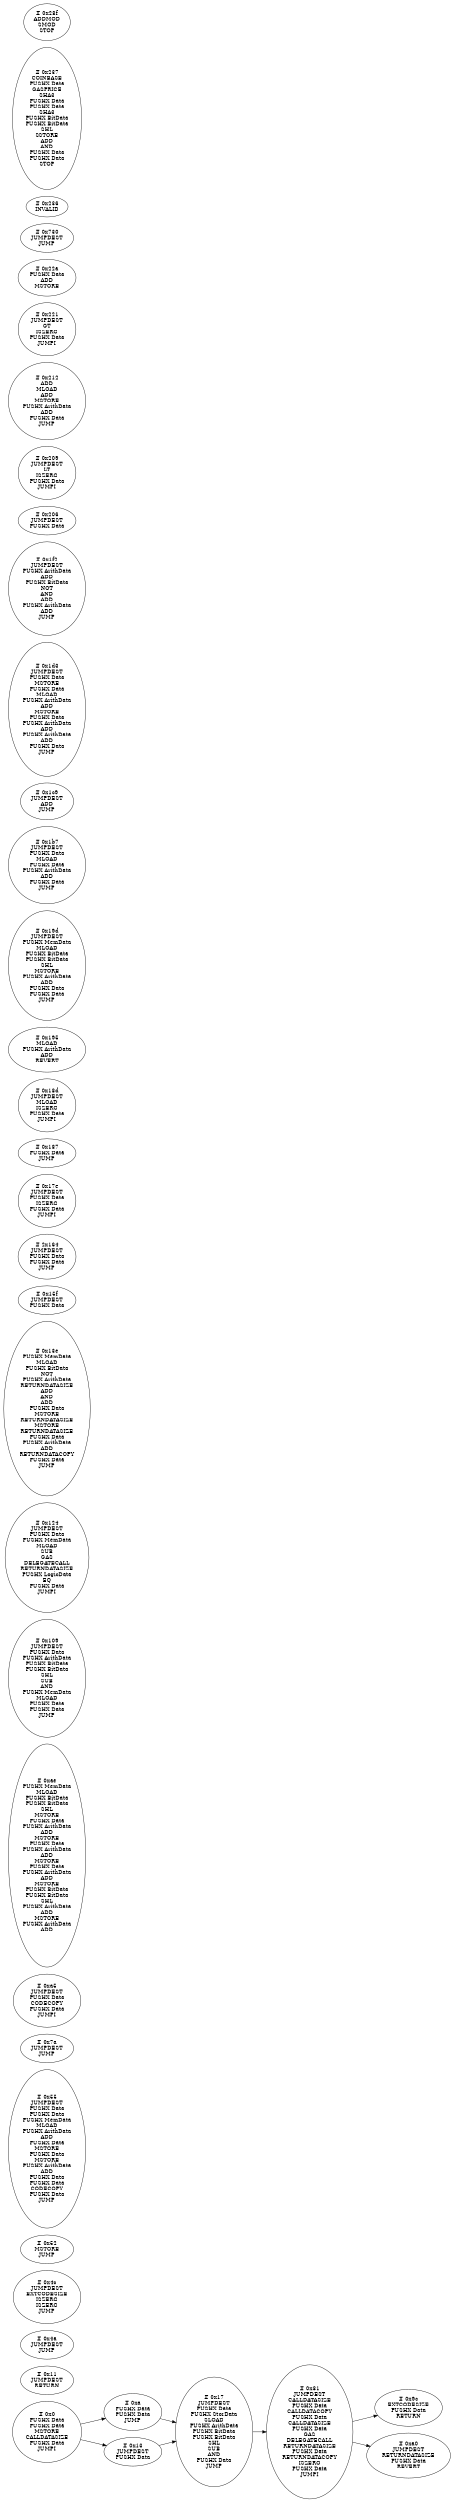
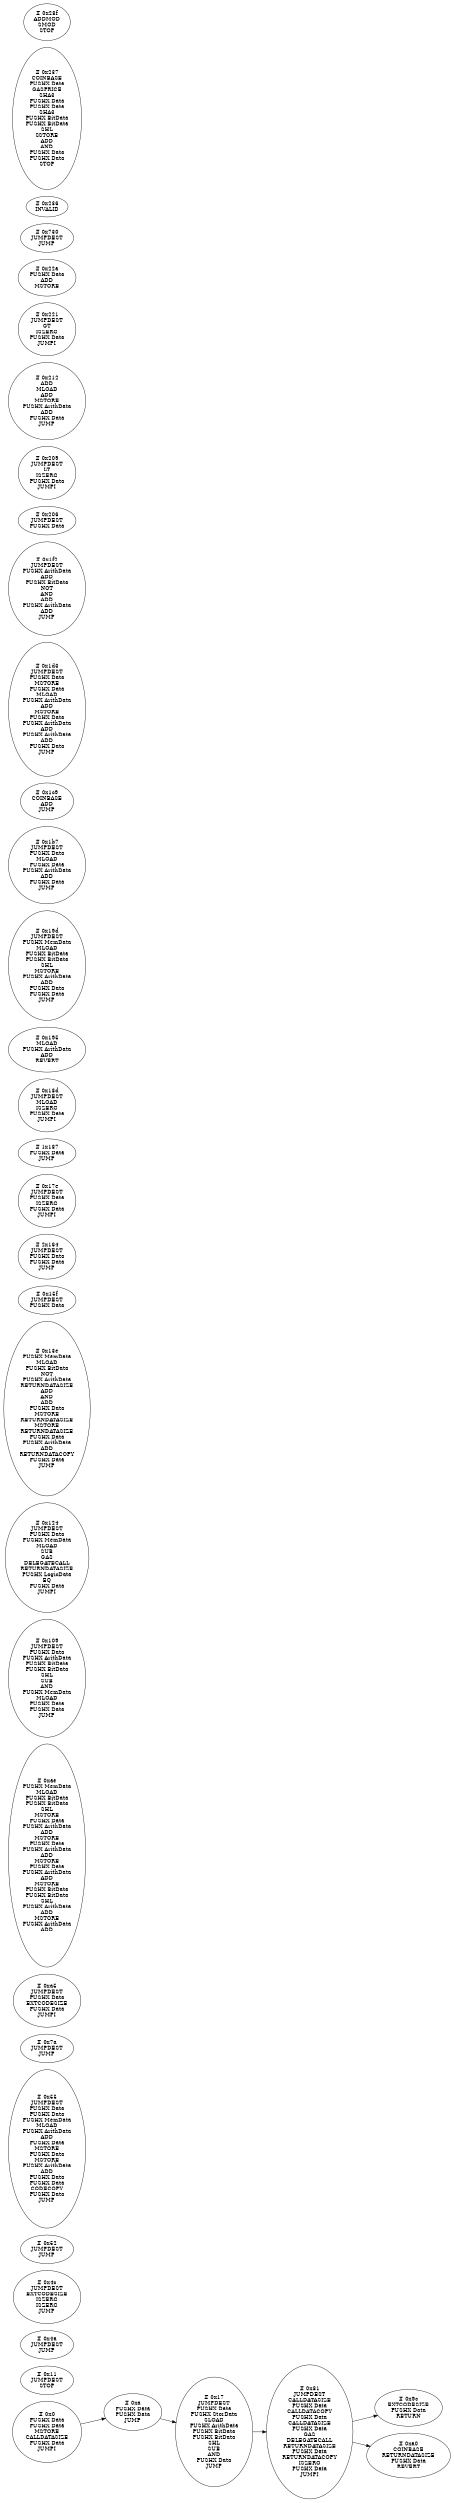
(47, 801) -> (47, 801)
(47, 1153) -> (47, 1153)
(47, 2001) -> (47, 2001)
(47, 2249) -> (47, 2249)
(47, 2380) -> (47, 2380)
(133, 2452) -> none
(409, 2456) -> (409, 2456)
